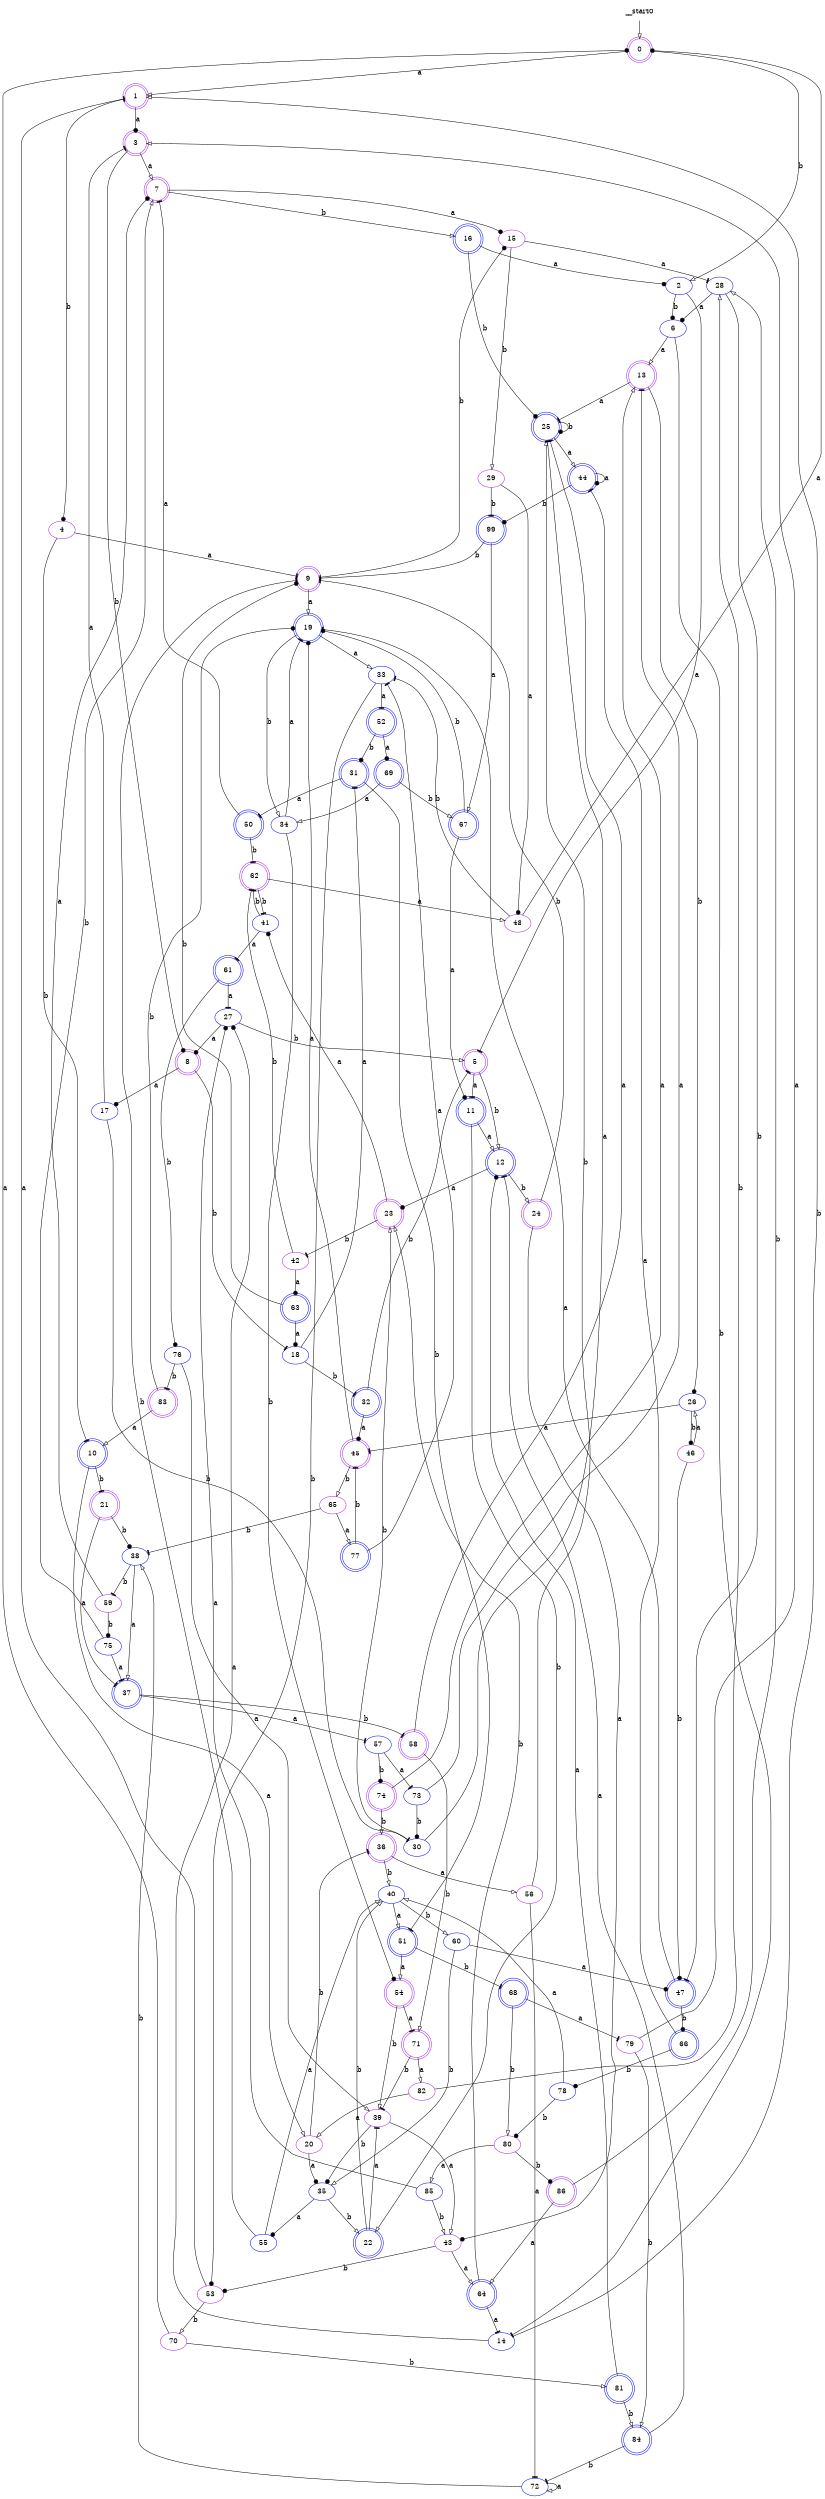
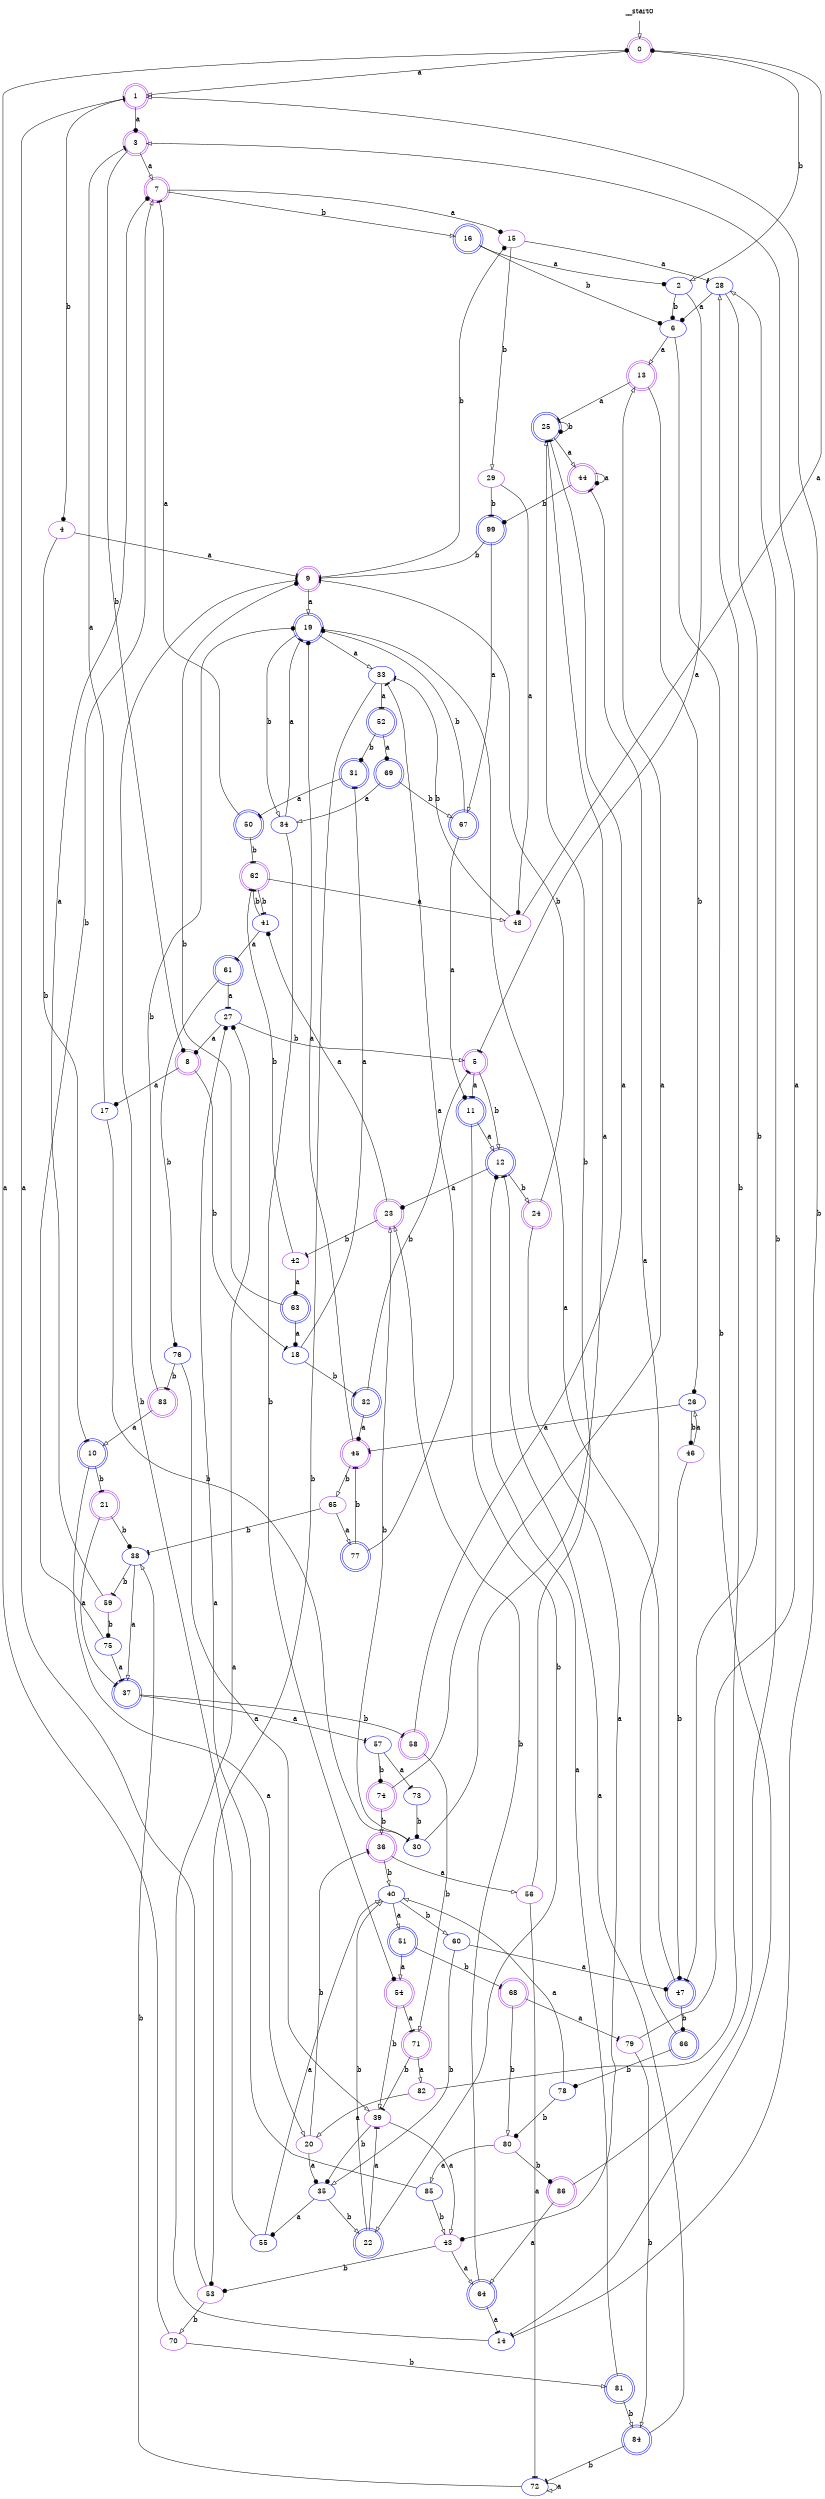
(484, 341) -> (568, 286)
(583, 479) -> (583, 479)
(679, 1130) -> none
(435, 1359) -> none
(513, 1993) -> (513, 1993)
